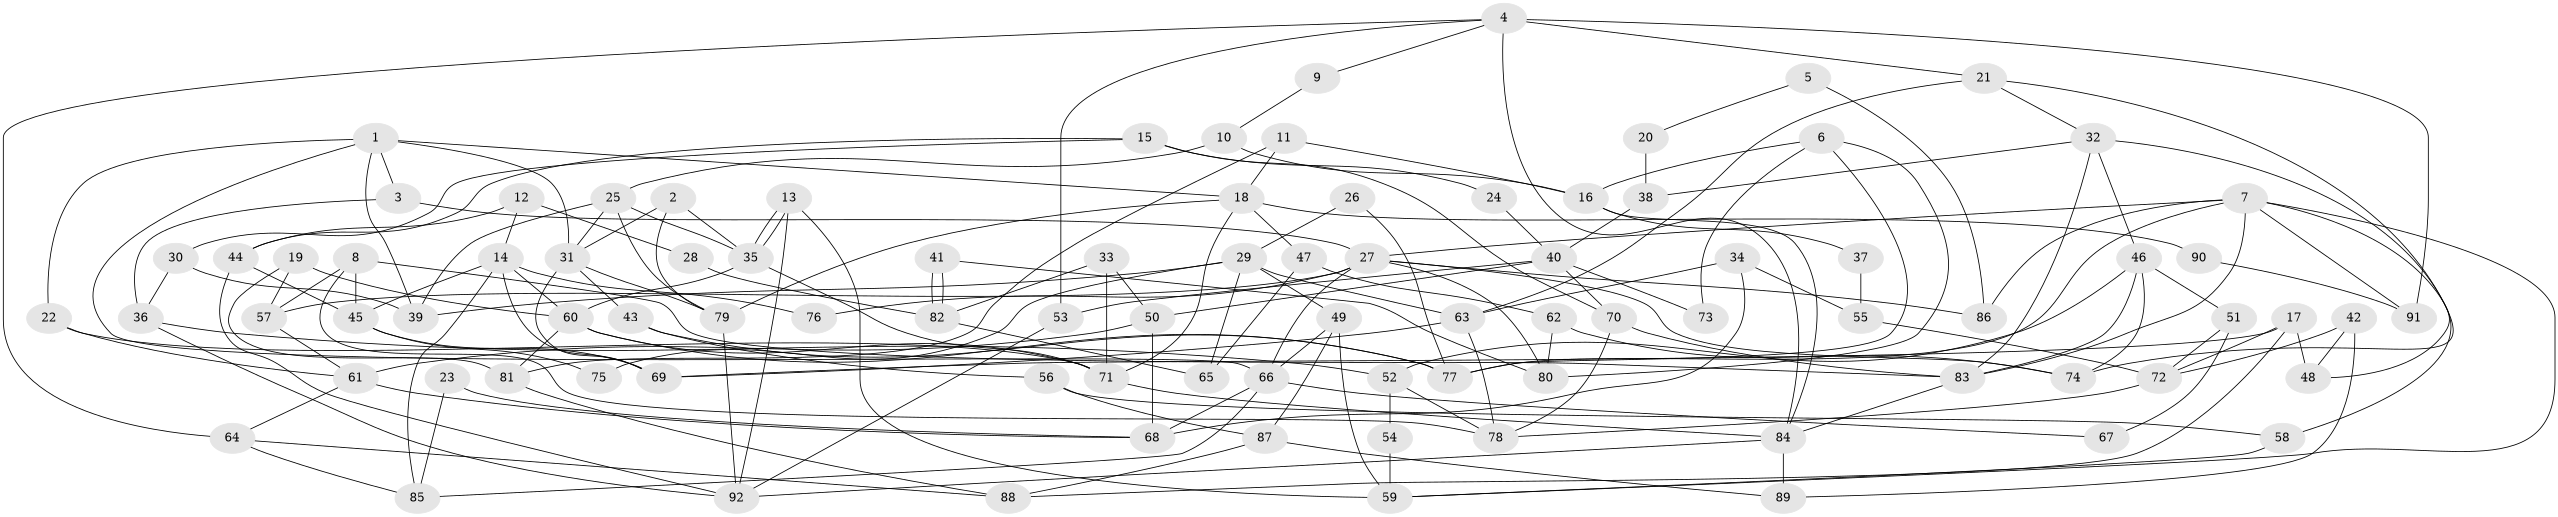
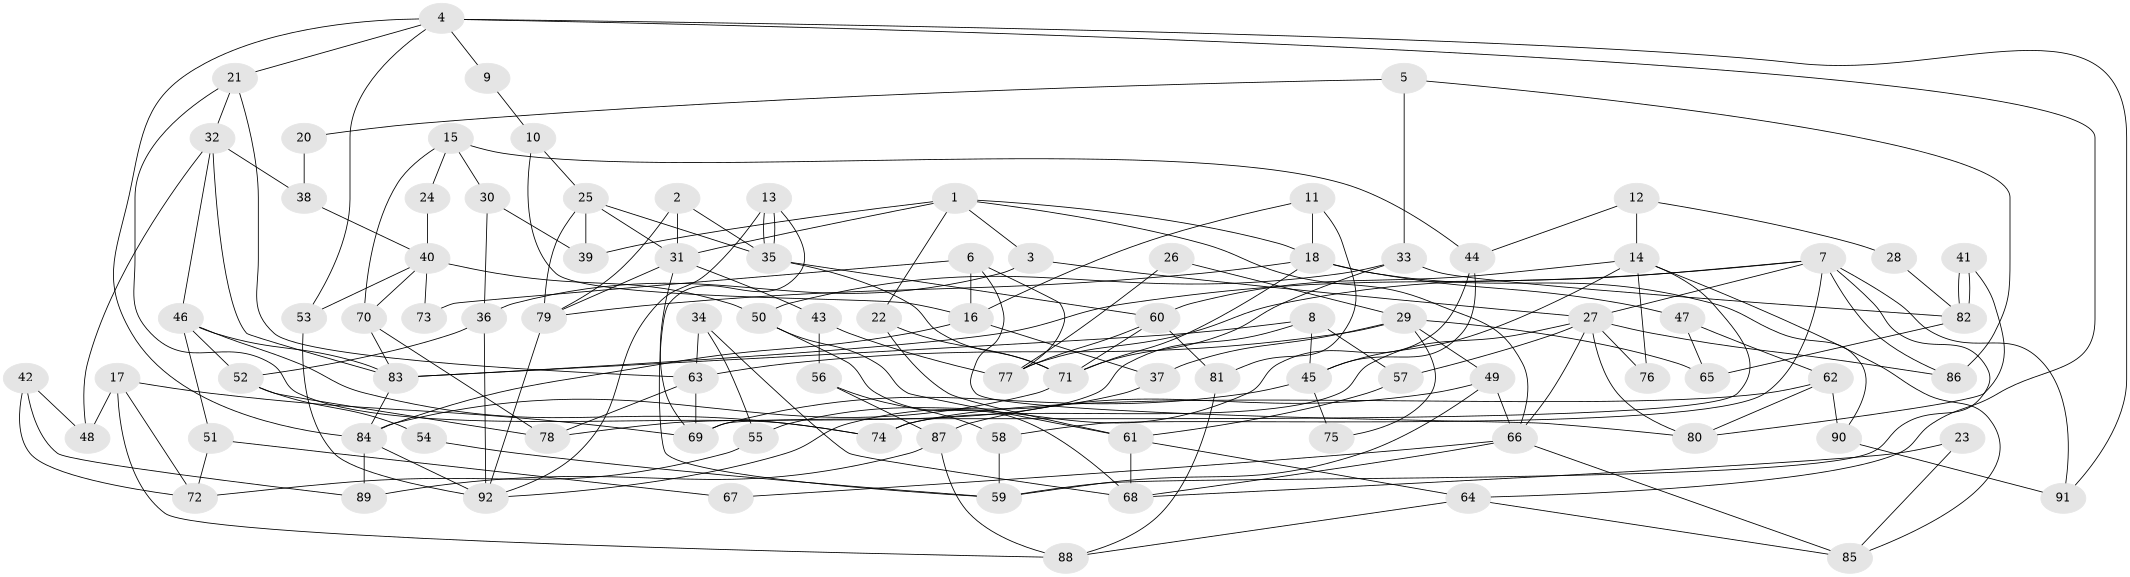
none -> (1404, 168)
(296, 258) -> none
(830, 289) -> (1236, 350)
none -> (1835, 408)
(1907, 413) -> none
